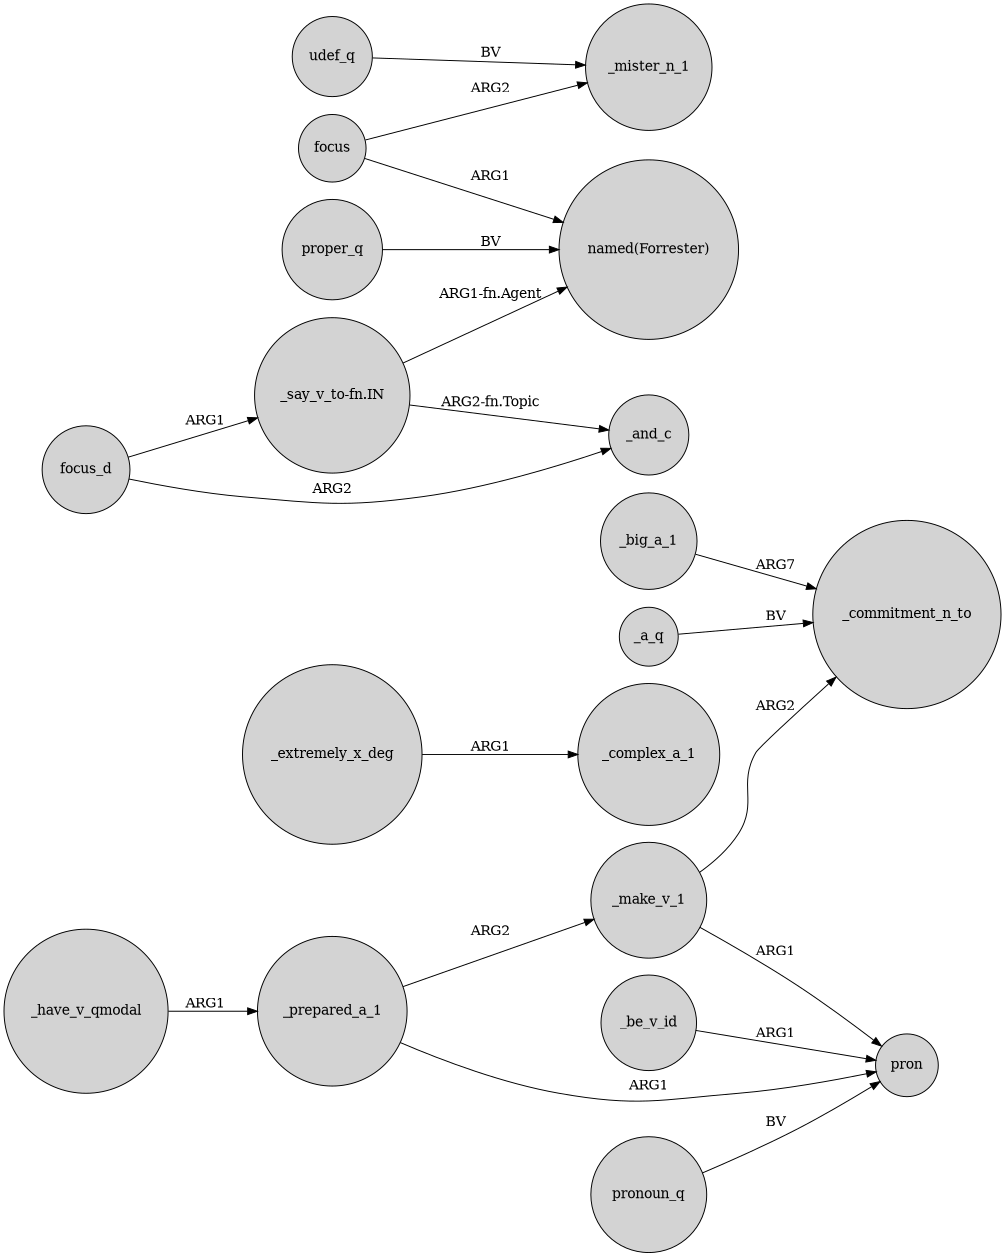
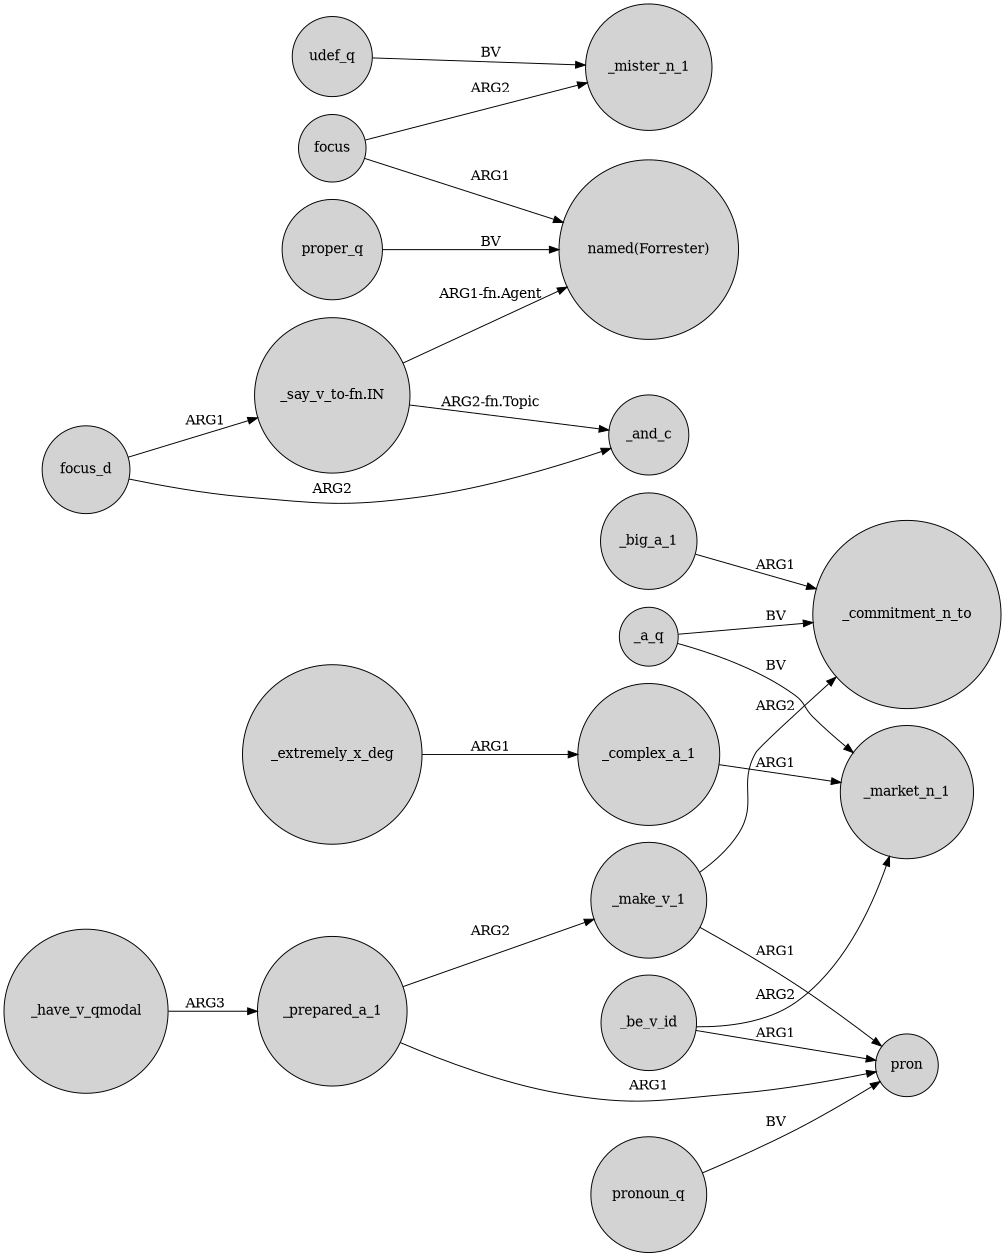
(776, 566) -> (776, 566)
none -> (907, 792)
(205, 1004) -> (205, 1004)
